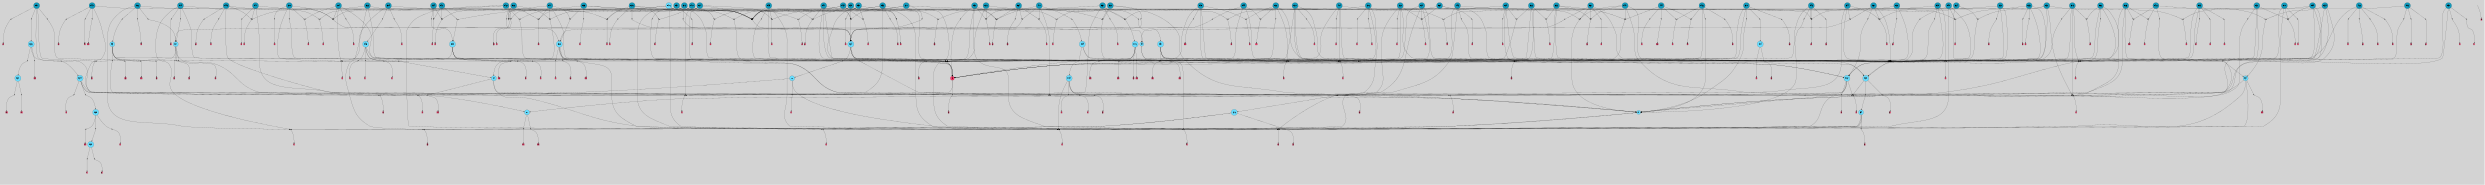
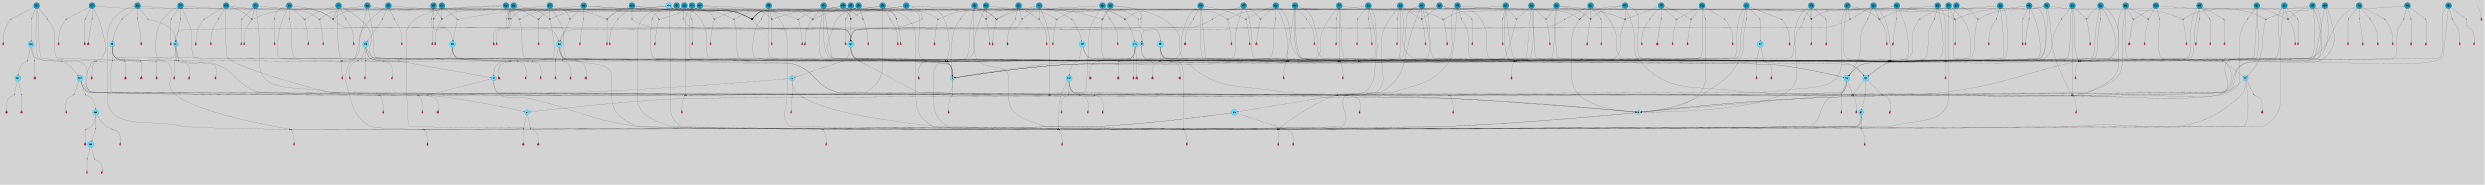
(952, 78) -> (952, 78)
